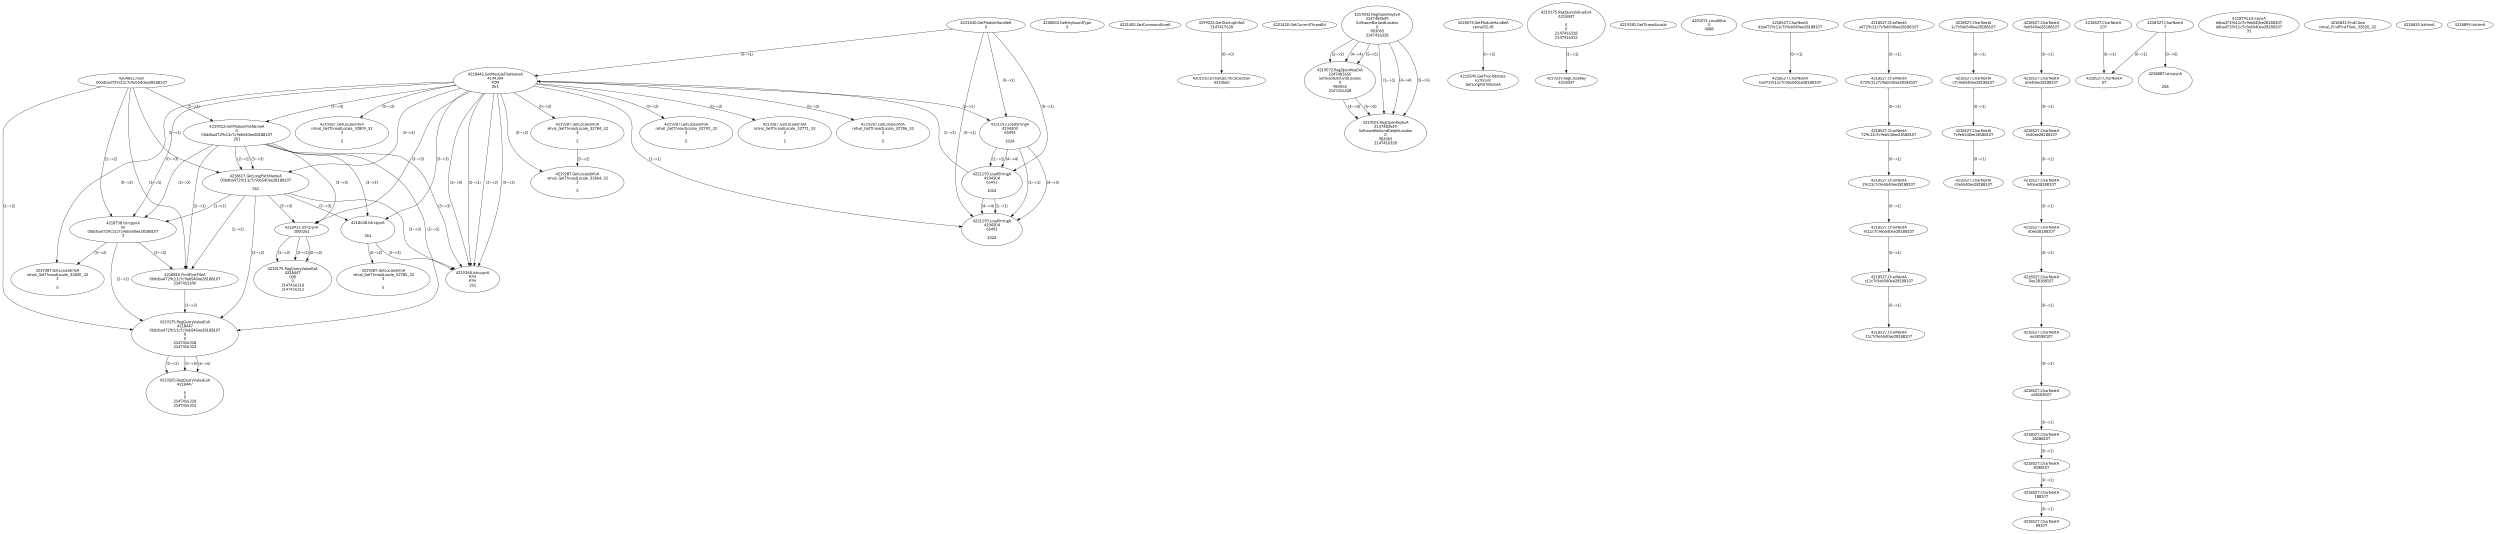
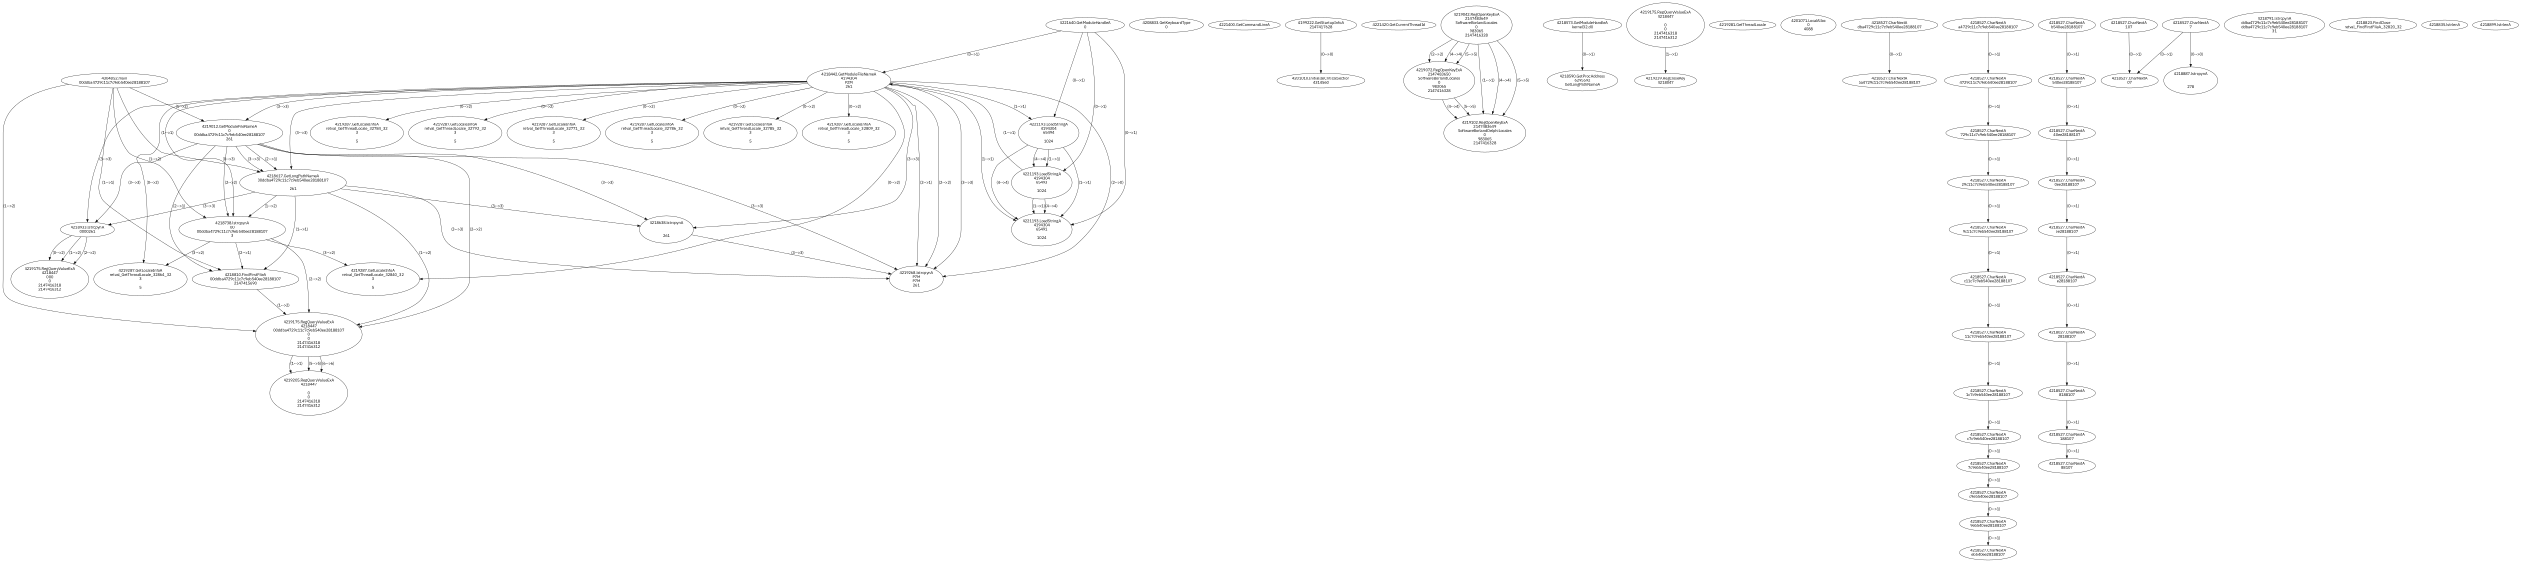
(1566, 81) -> (1666, 81)
(2165, 81) -> (2191, 81)
(2041, 105) -> none
(577, 156) -> (189, 253)
(369, 252) -> (803, 105)
none -> (1988, 362)
none -> (1988, 508)
